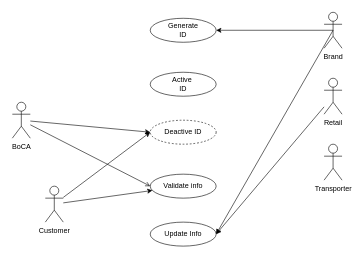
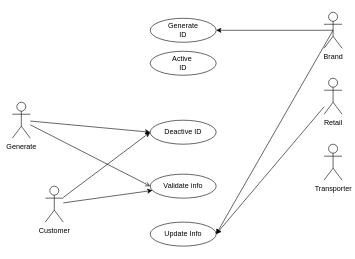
(183, 84) -> (183, 63)
(183, 132) -> (183, 132)
(22, 147) -> (22, 147)
